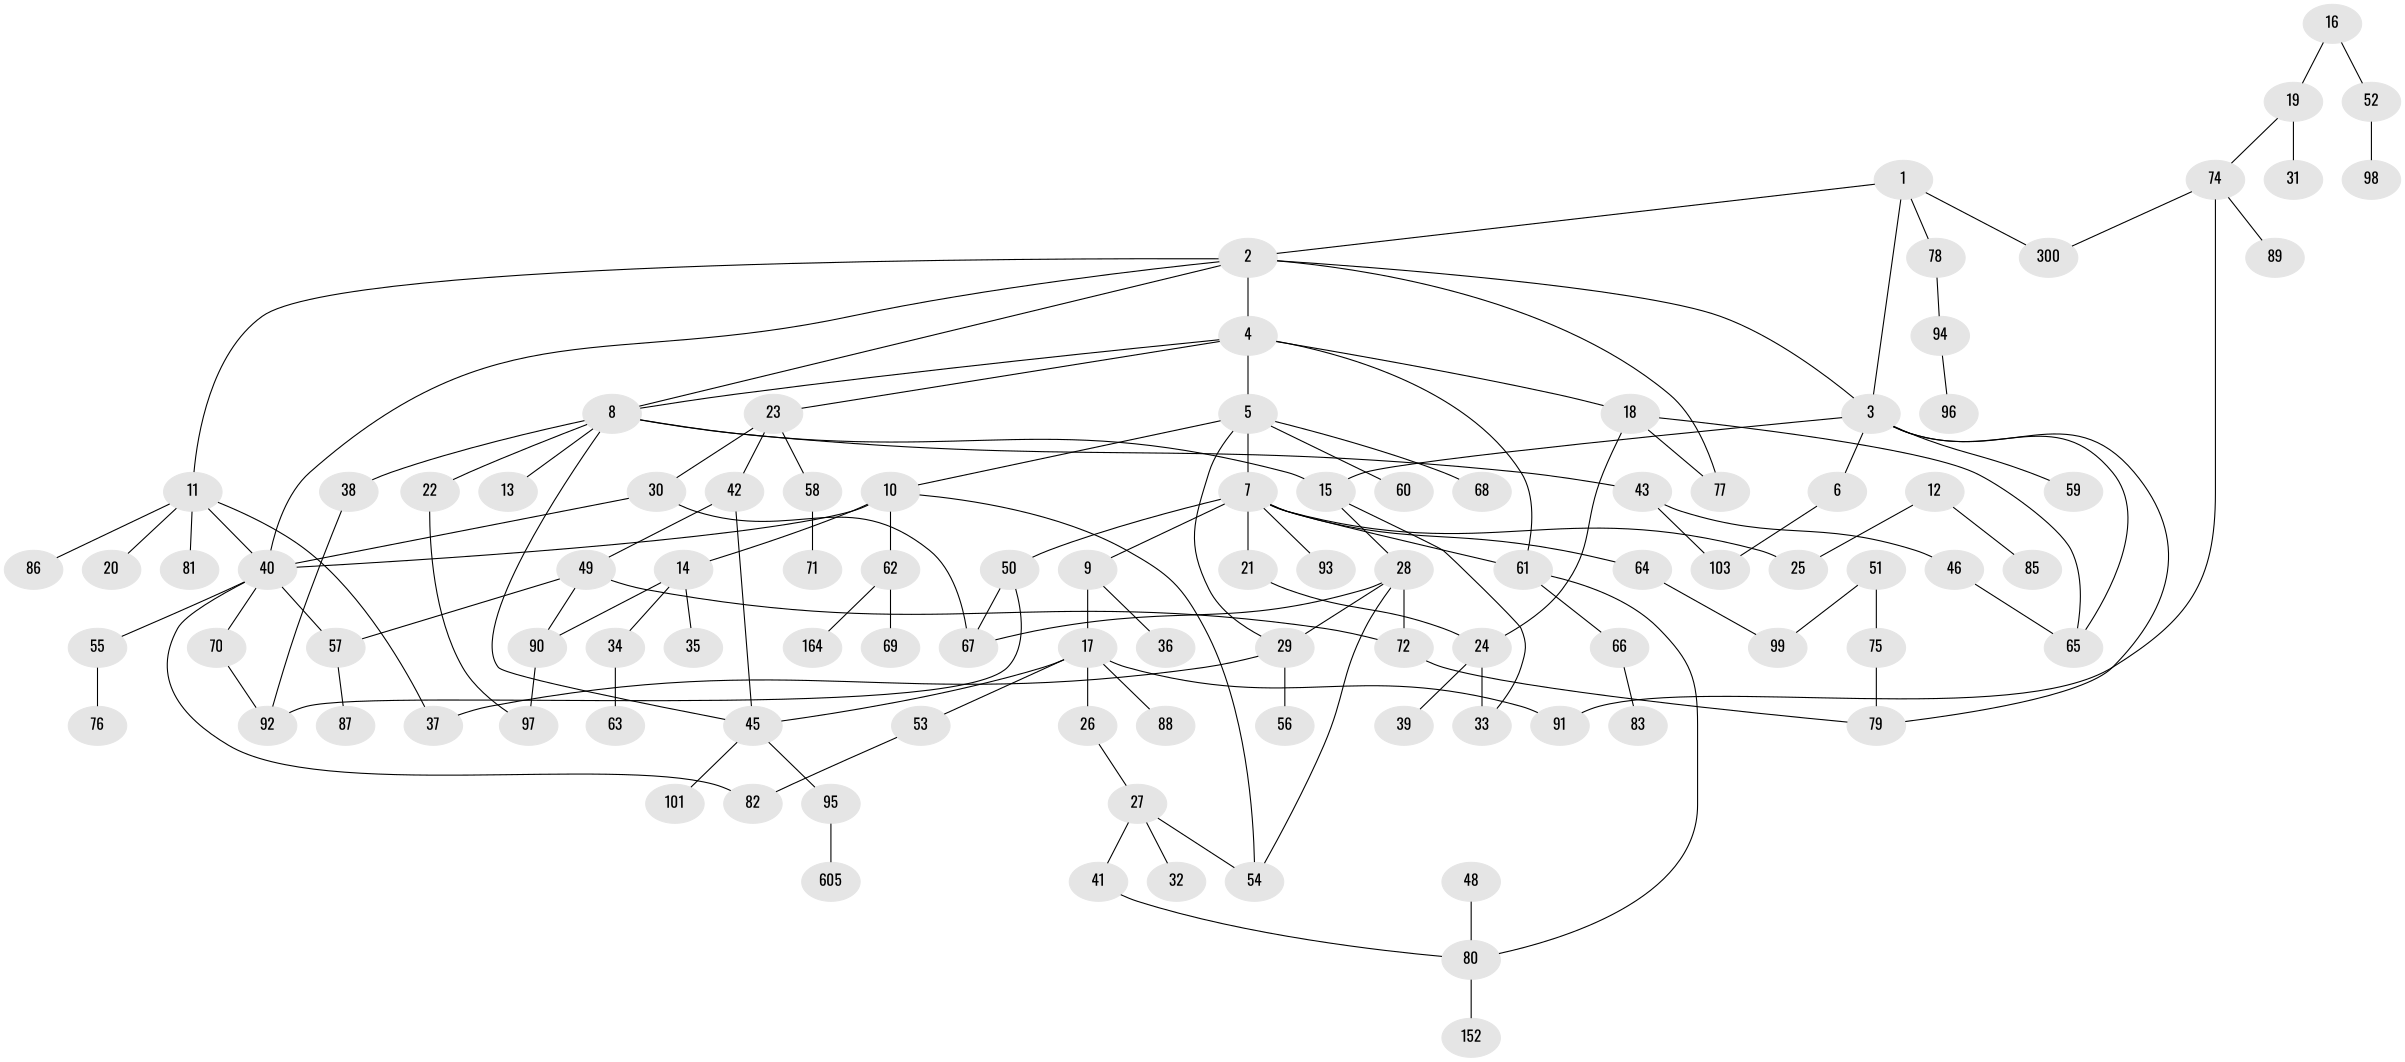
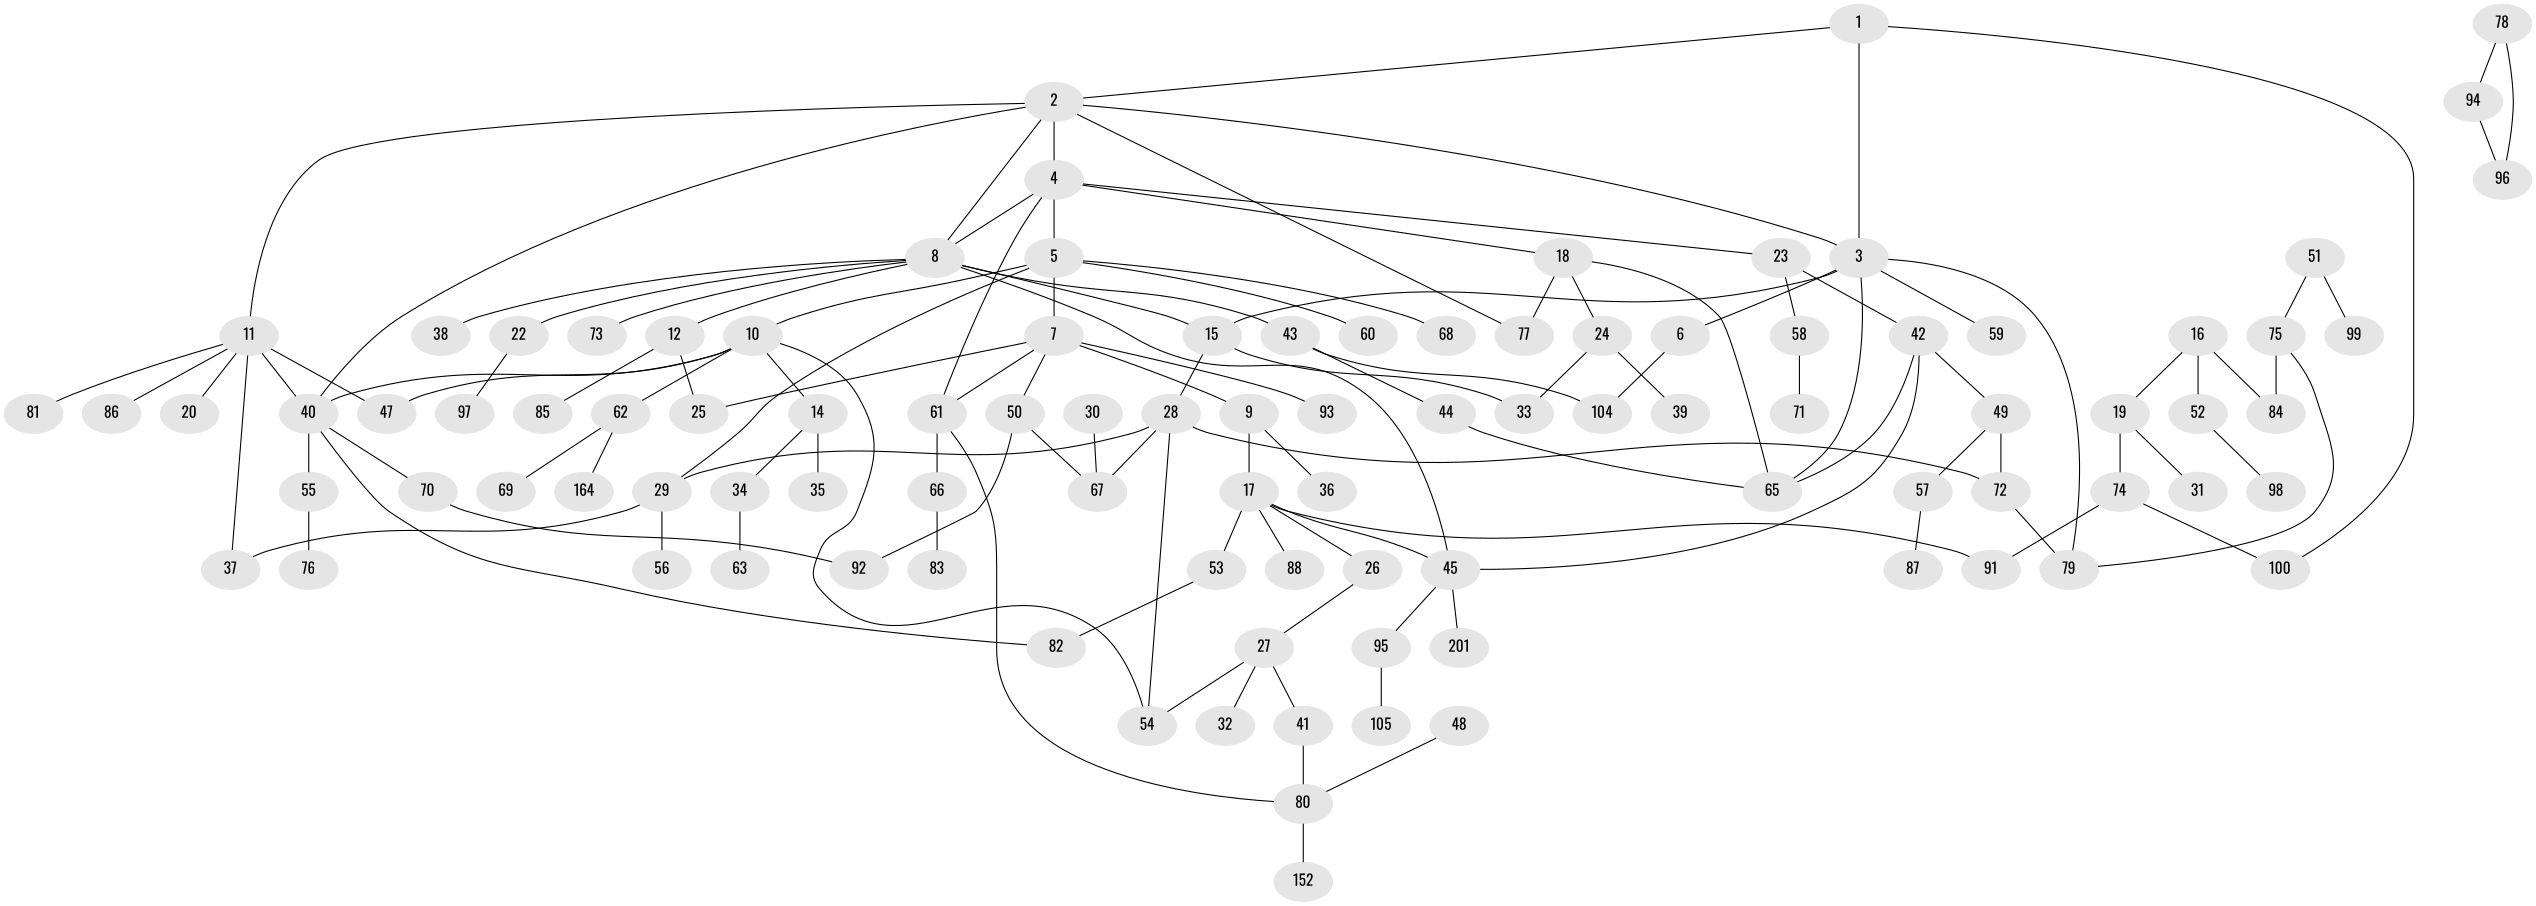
(1920, 219) -> (2513, 102)
(2049, 258) -> (2280, 570)
(2275, 258) -> none
none -> (801, 289)
none -> (387, 414)
none -> (2276, 414)
none -> (1873, 434)
(715, 453) -> none
(508, 492) -> (597, 336)
(462, 531) -> none
(1248, 570) -> none
(1642, 570) -> none
(1720, 570) -> (1602, 414)
(1954, 570) -> (1446, 414)
(306, 603) -> none
(298, 604) -> none
(537, 648) -> none
(675, 804) -> (1459, 648)
(831, 882) -> (1381, 726)
